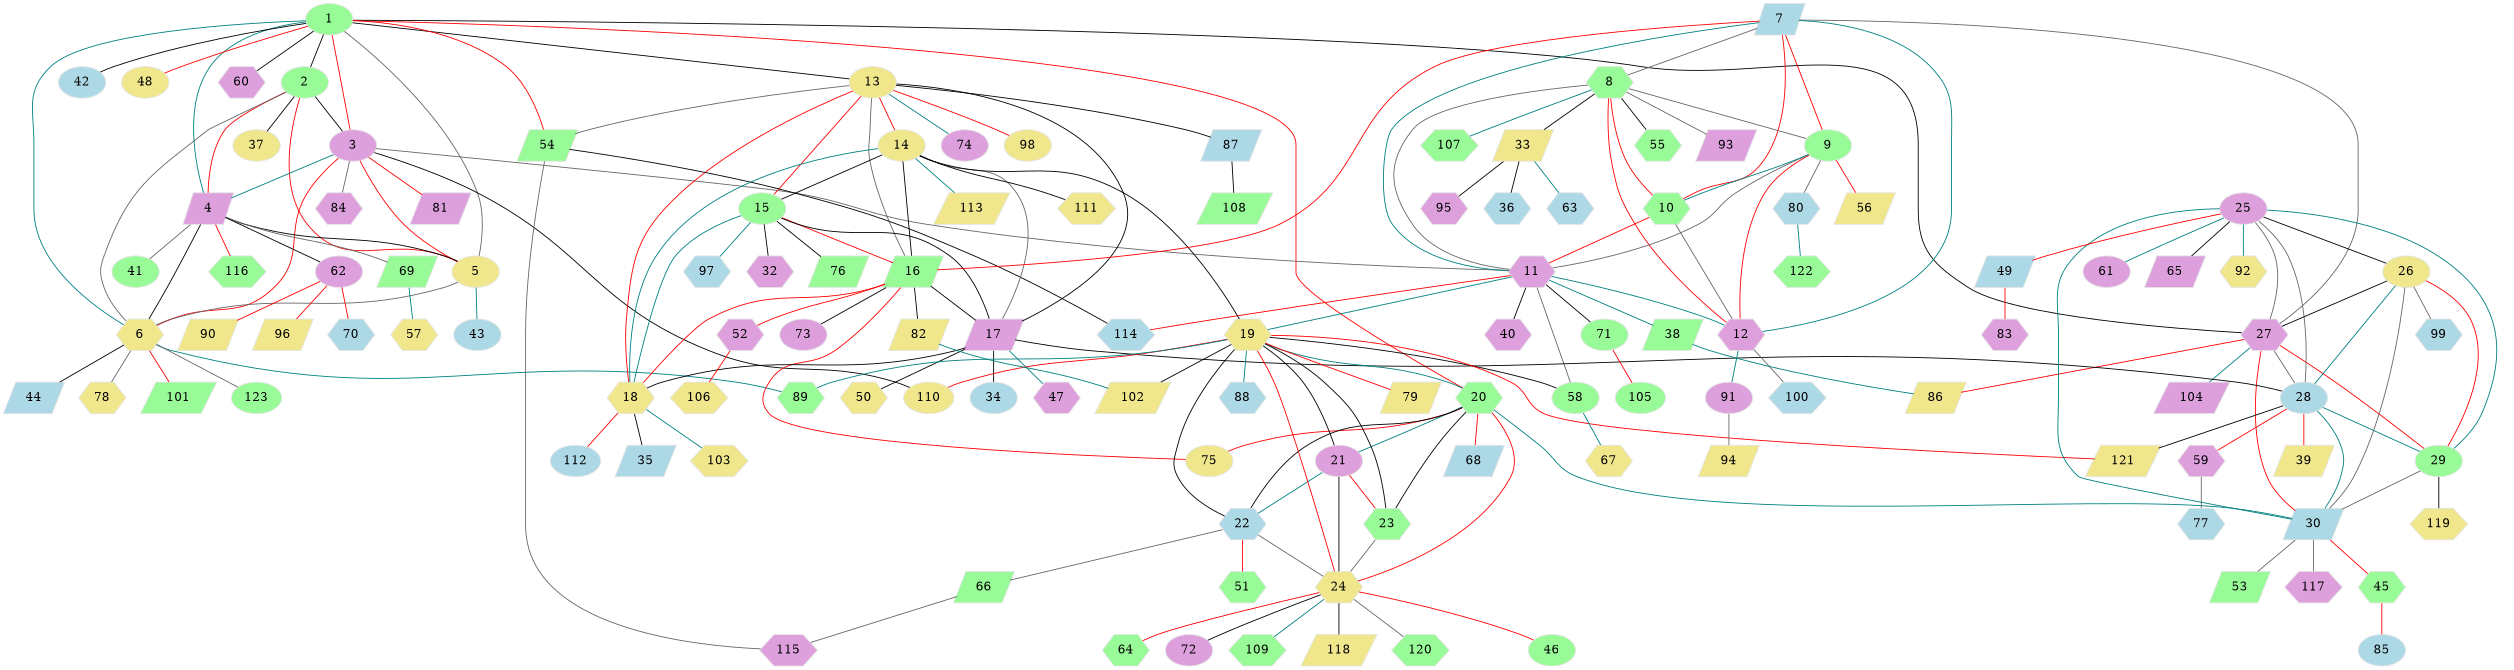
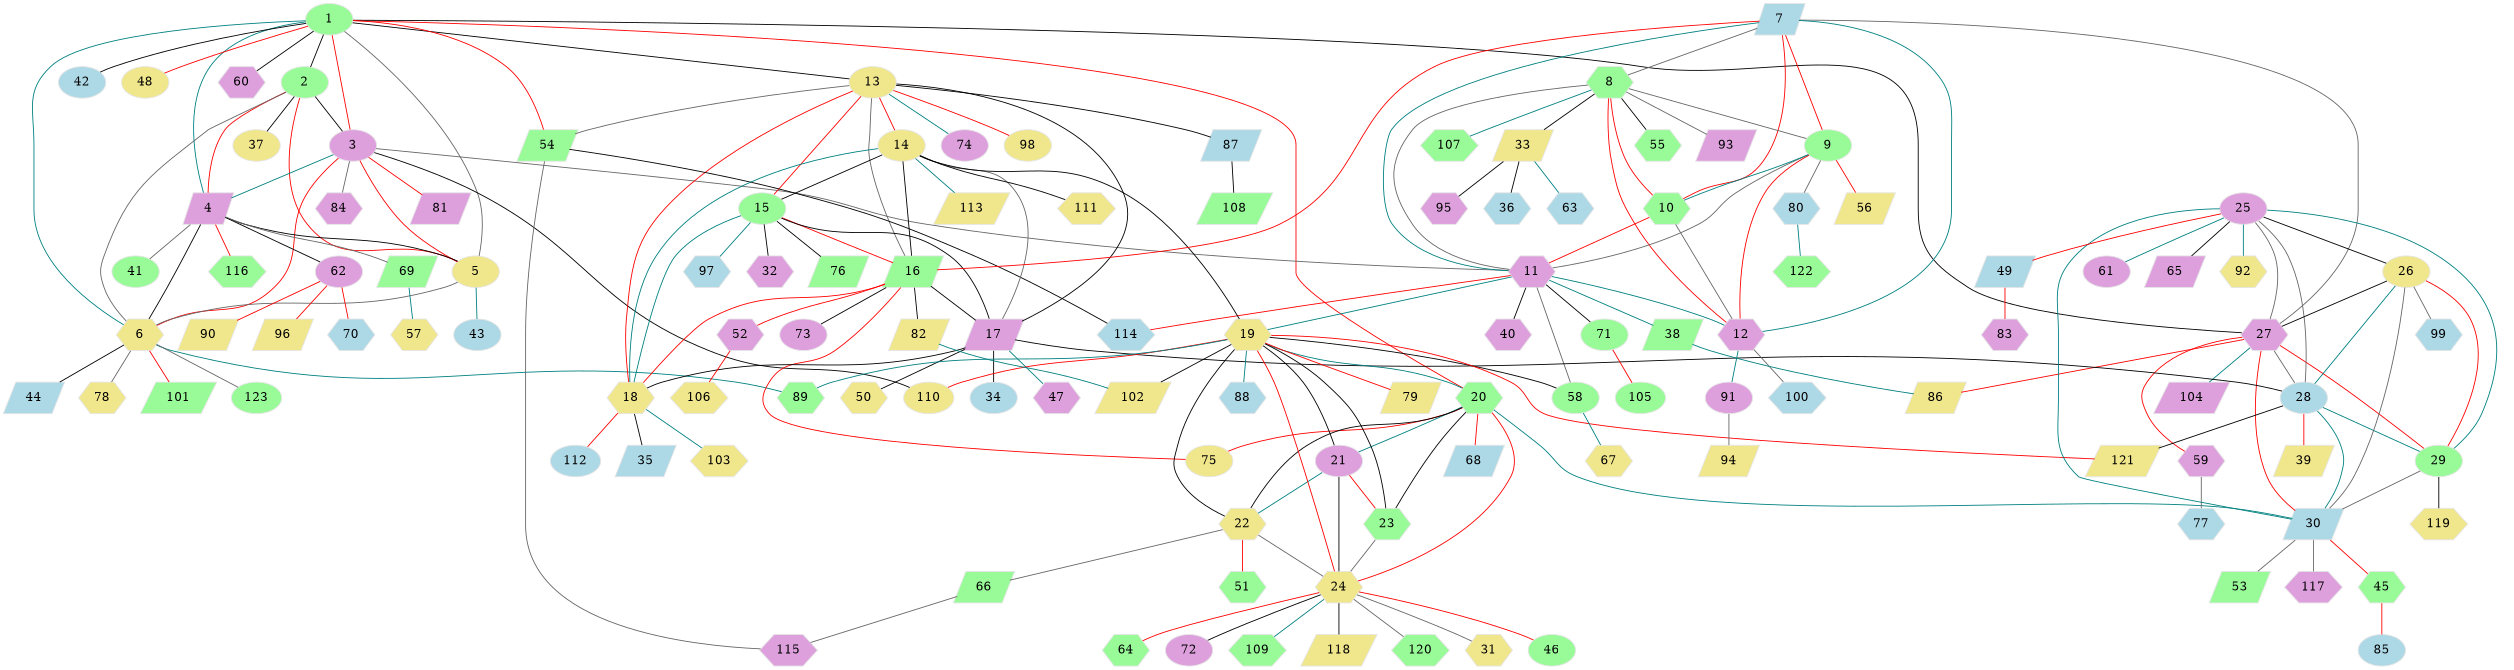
(2250, 431) -> (2161, 367)
(1243, 524) -> (1243, 524)
none -> (1489, 650)
